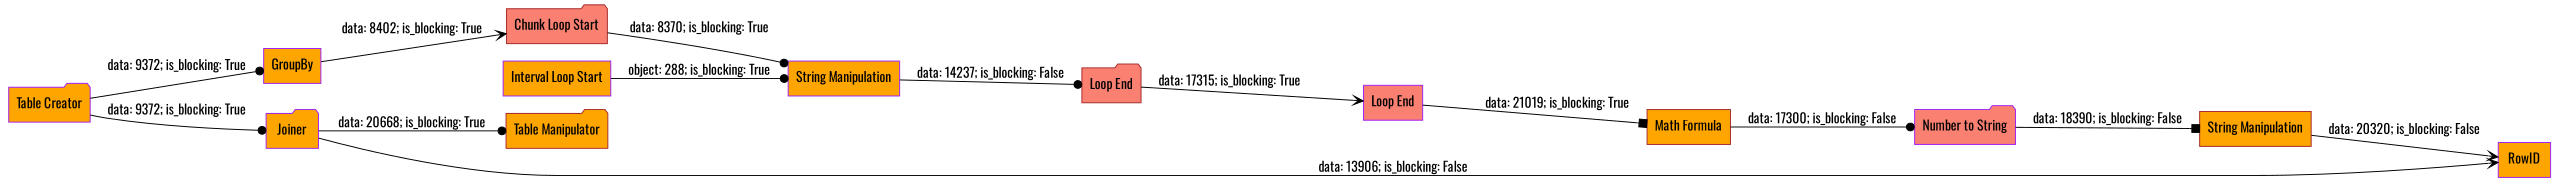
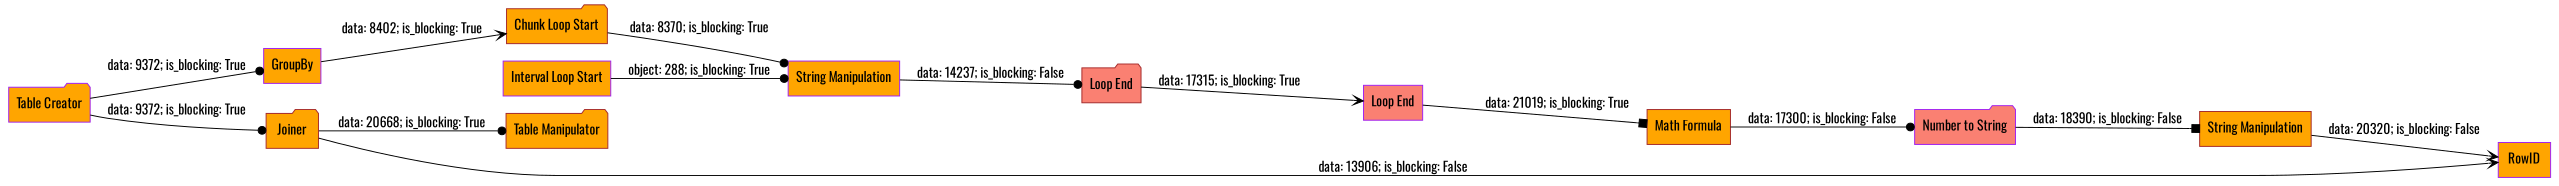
(557, 26) -> (557, 26)
(292, 131) -> (292, 131)
